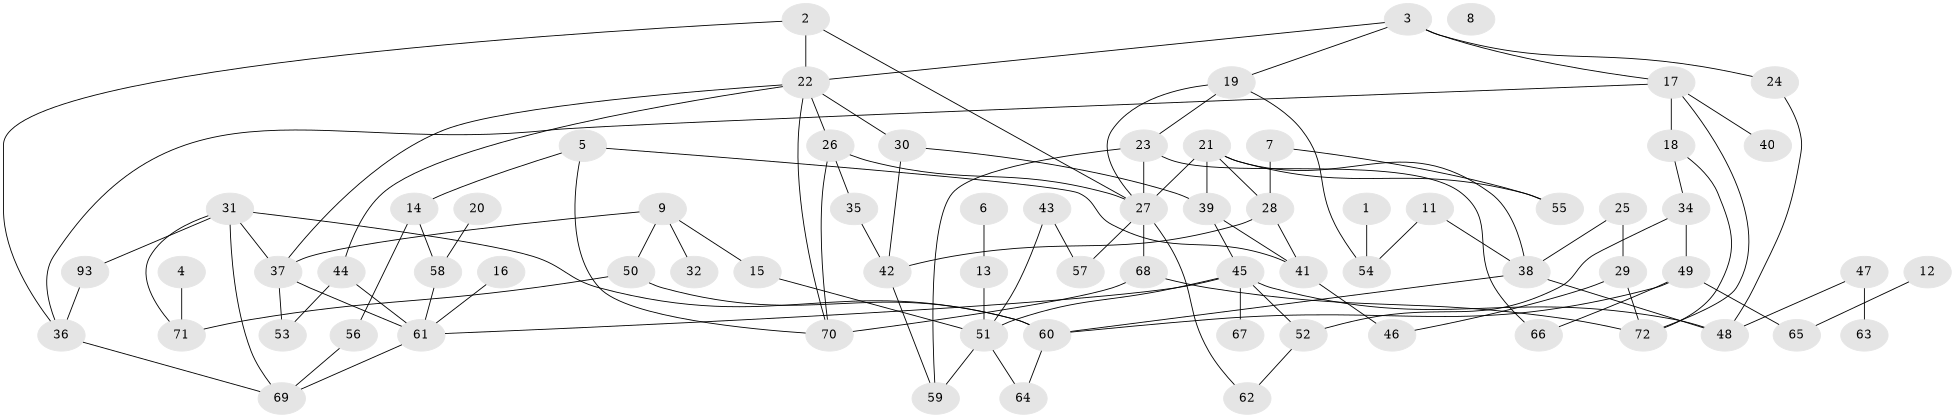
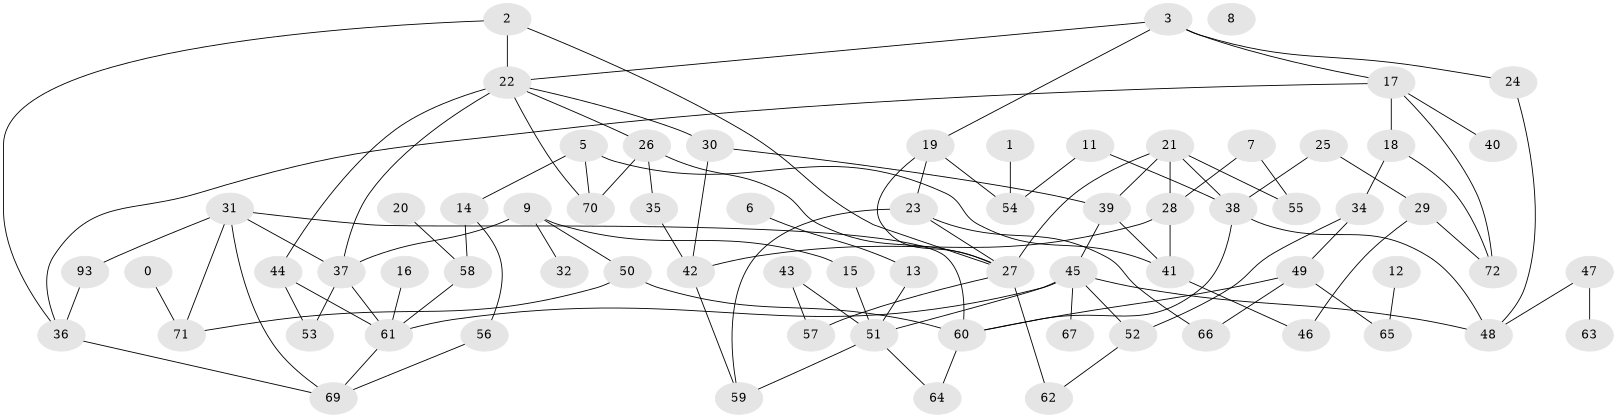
(182, 272) -> (148, 272)
(1144, 272) -> none
